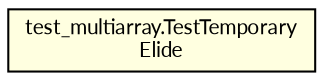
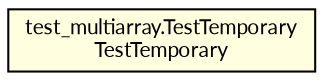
(162, 40) -> (162, 40)
